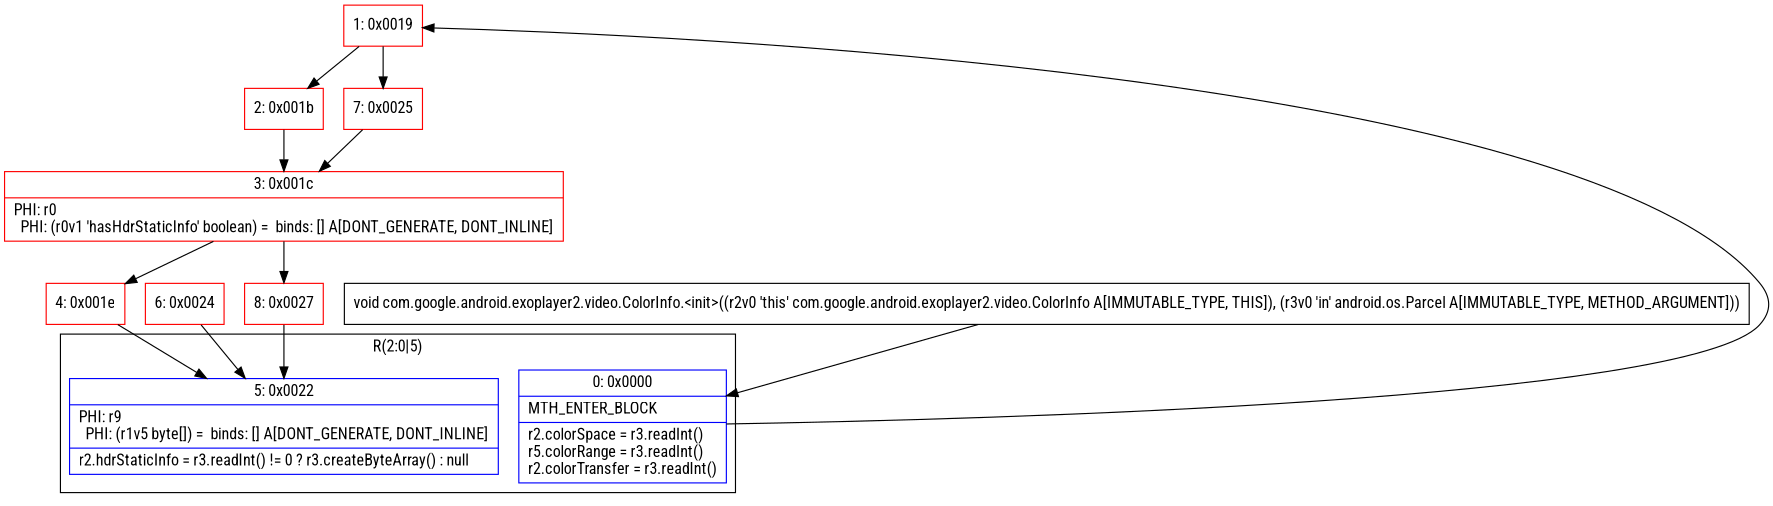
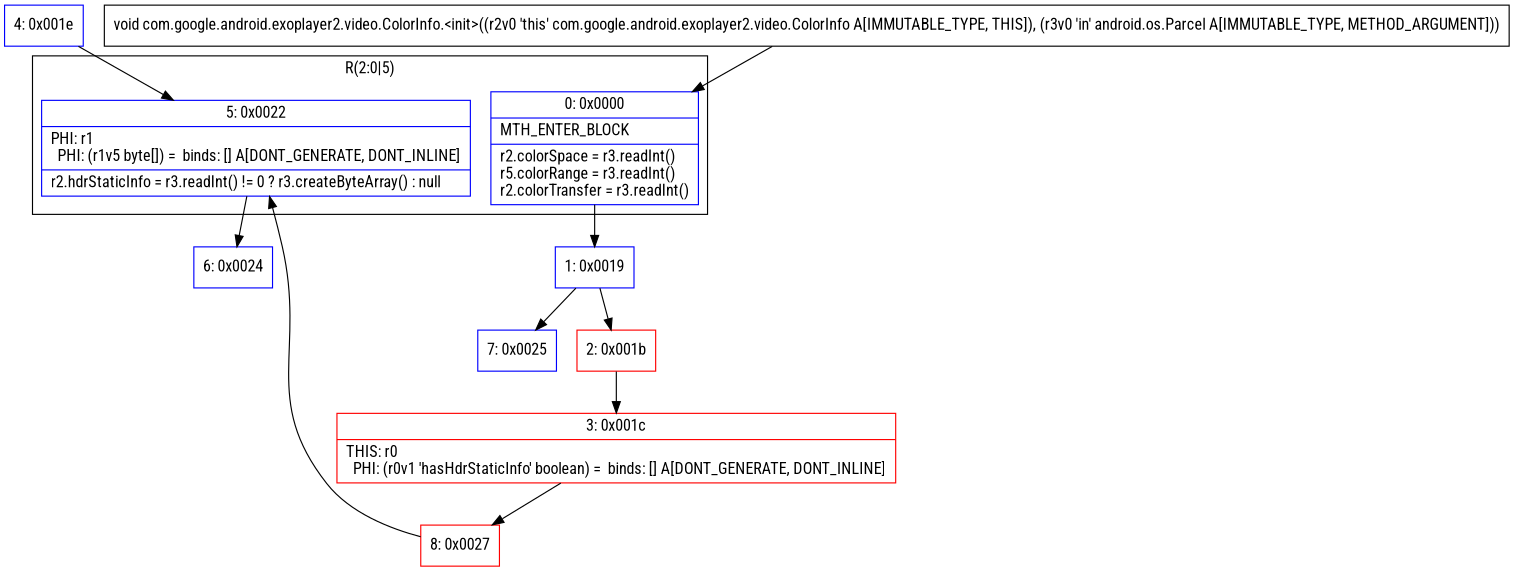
(383, 26) -> (595, 267)
(383, 109) -> (517, 351)
(345, 147) -> none
(37, 210) -> (374, 452)
(175, 260) -> none
(86, 304) -> (44, 26)
(185, 304) -> (233, 267)
(220, 347) -> (242, 222)
(102, 417) -> (74, 139)
